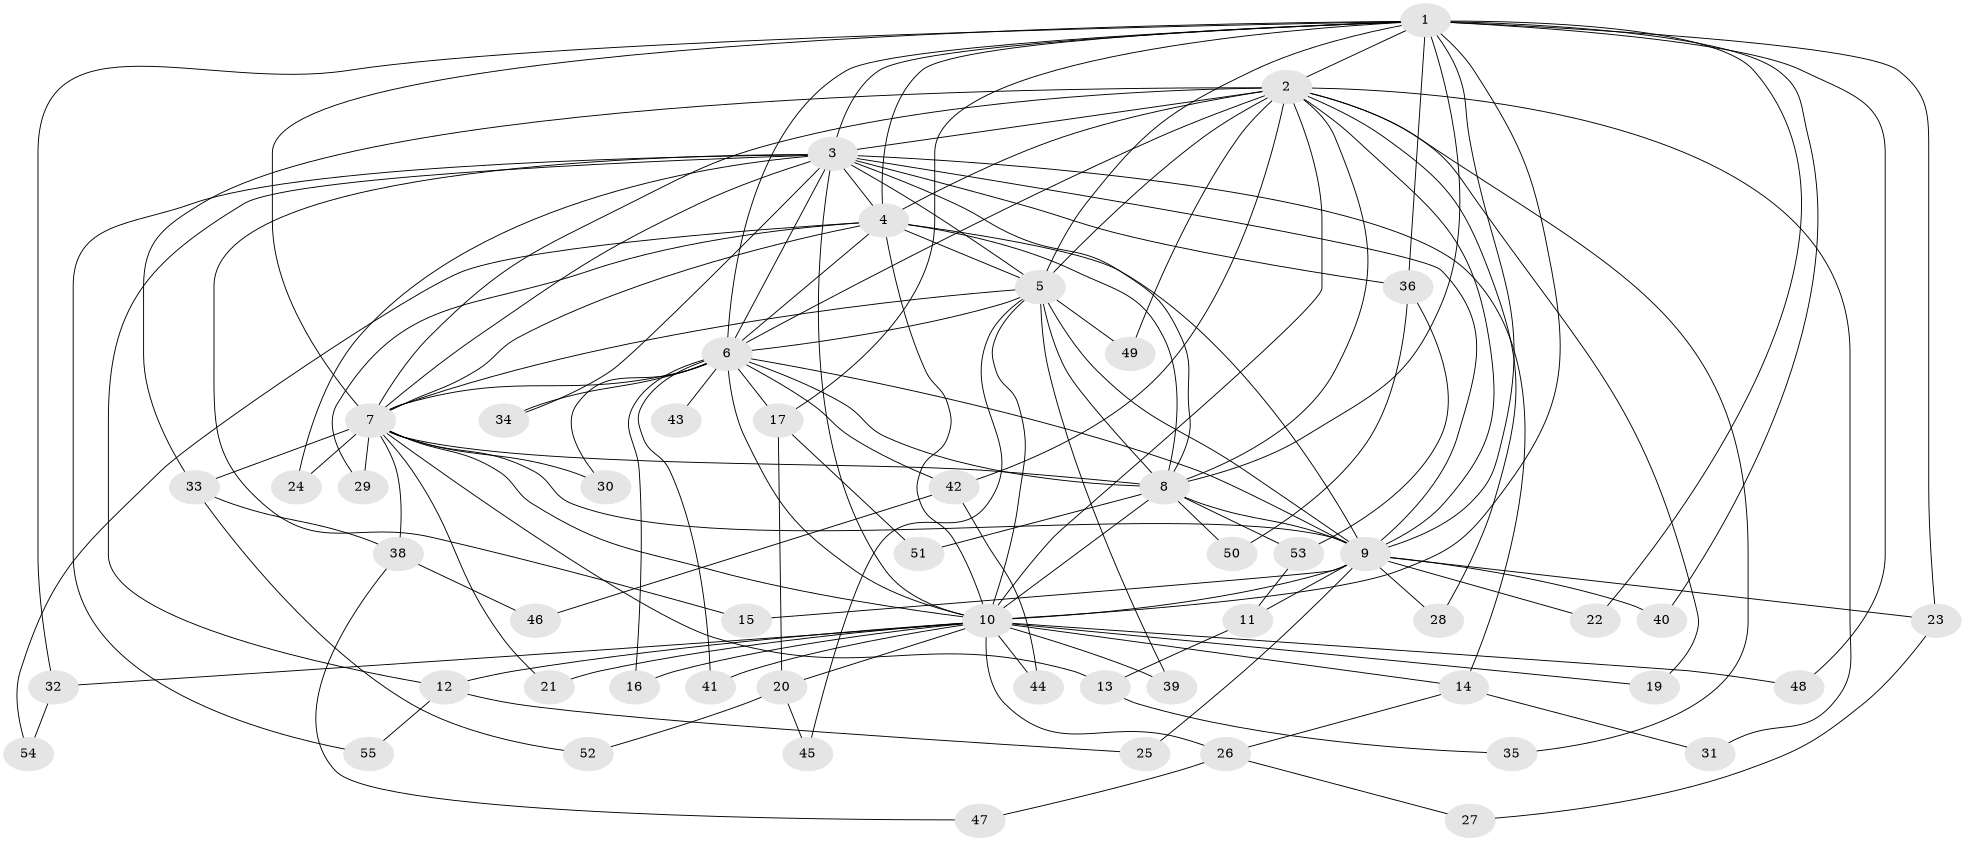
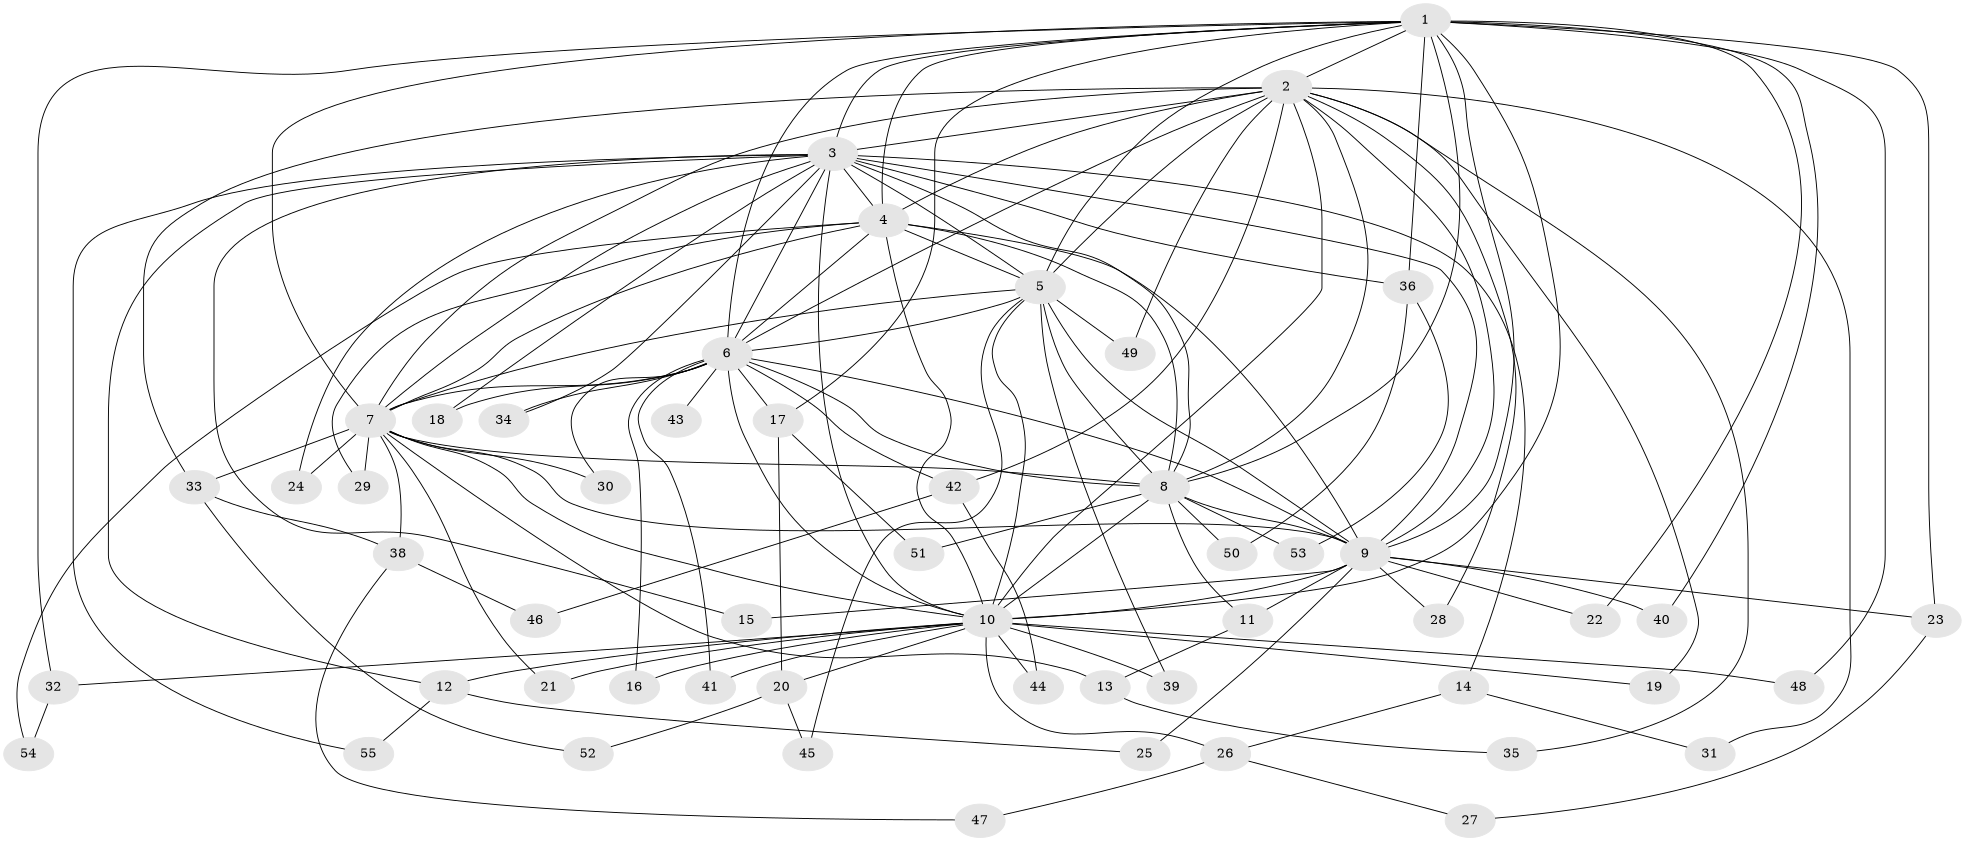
none -> (437, 421)
(1273, 587) -> (1193, 561)
(1226, 654) -> none
